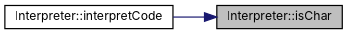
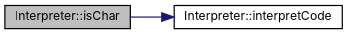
(189, 17) -> (146, 17)
